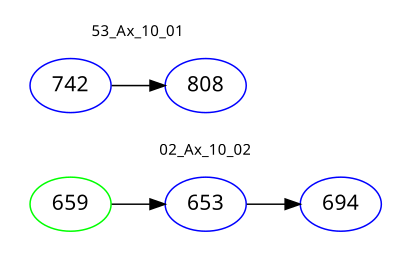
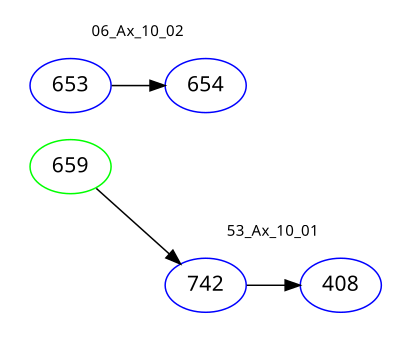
(206, 86) -> (341, 285)
(206, 151) -> (138, 32)
(131, 204) -> (133, 221)
(341, 204) -> (206, 86)
